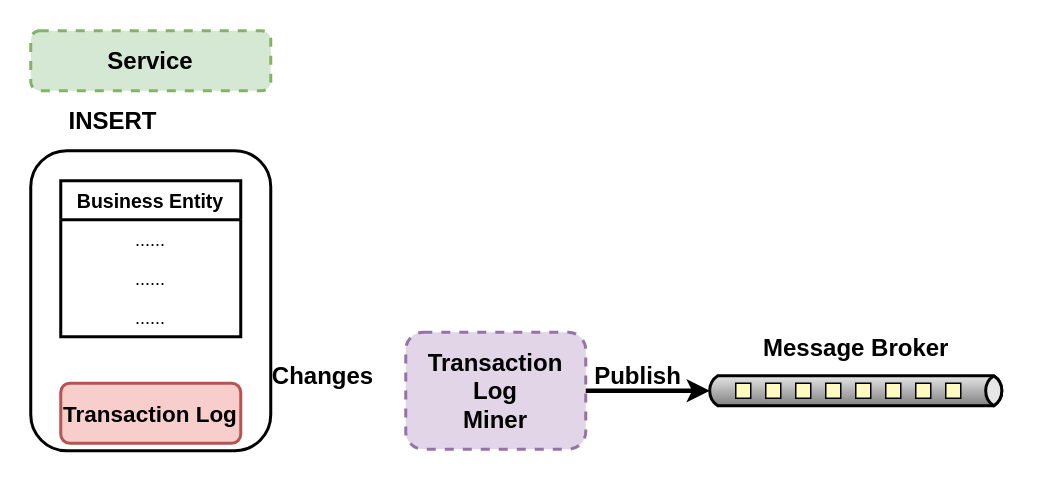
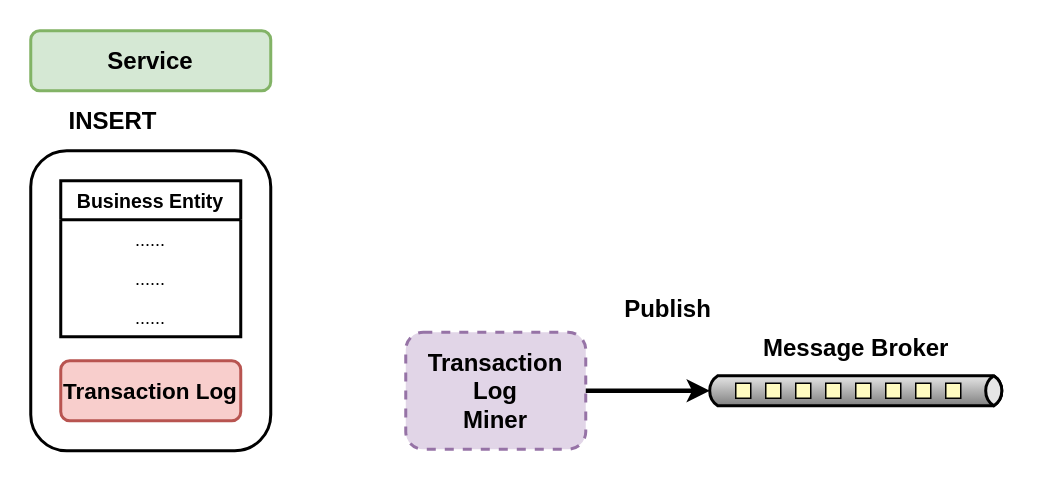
(151, 61) -> (151, 61)
(323, 376) -> none
(638, 376) -> (668, 308)
(151, 413) -> (151, 391)
